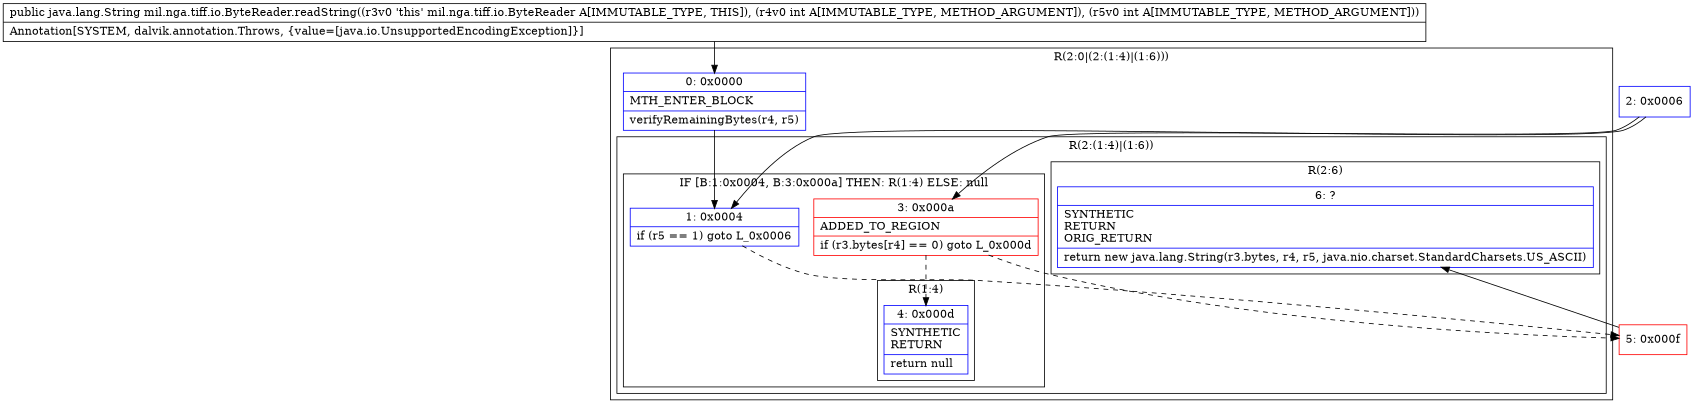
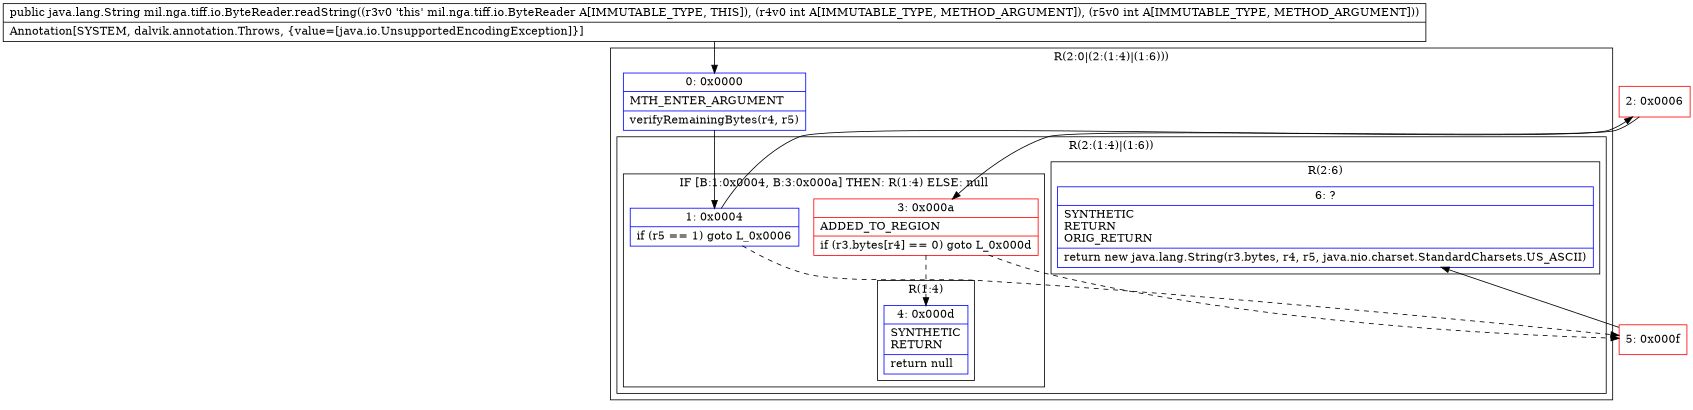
(692, 101) -> (707, 101)
(1655, 102) -> (1655, 102)
(1040, 131) -> (1043, 131)
